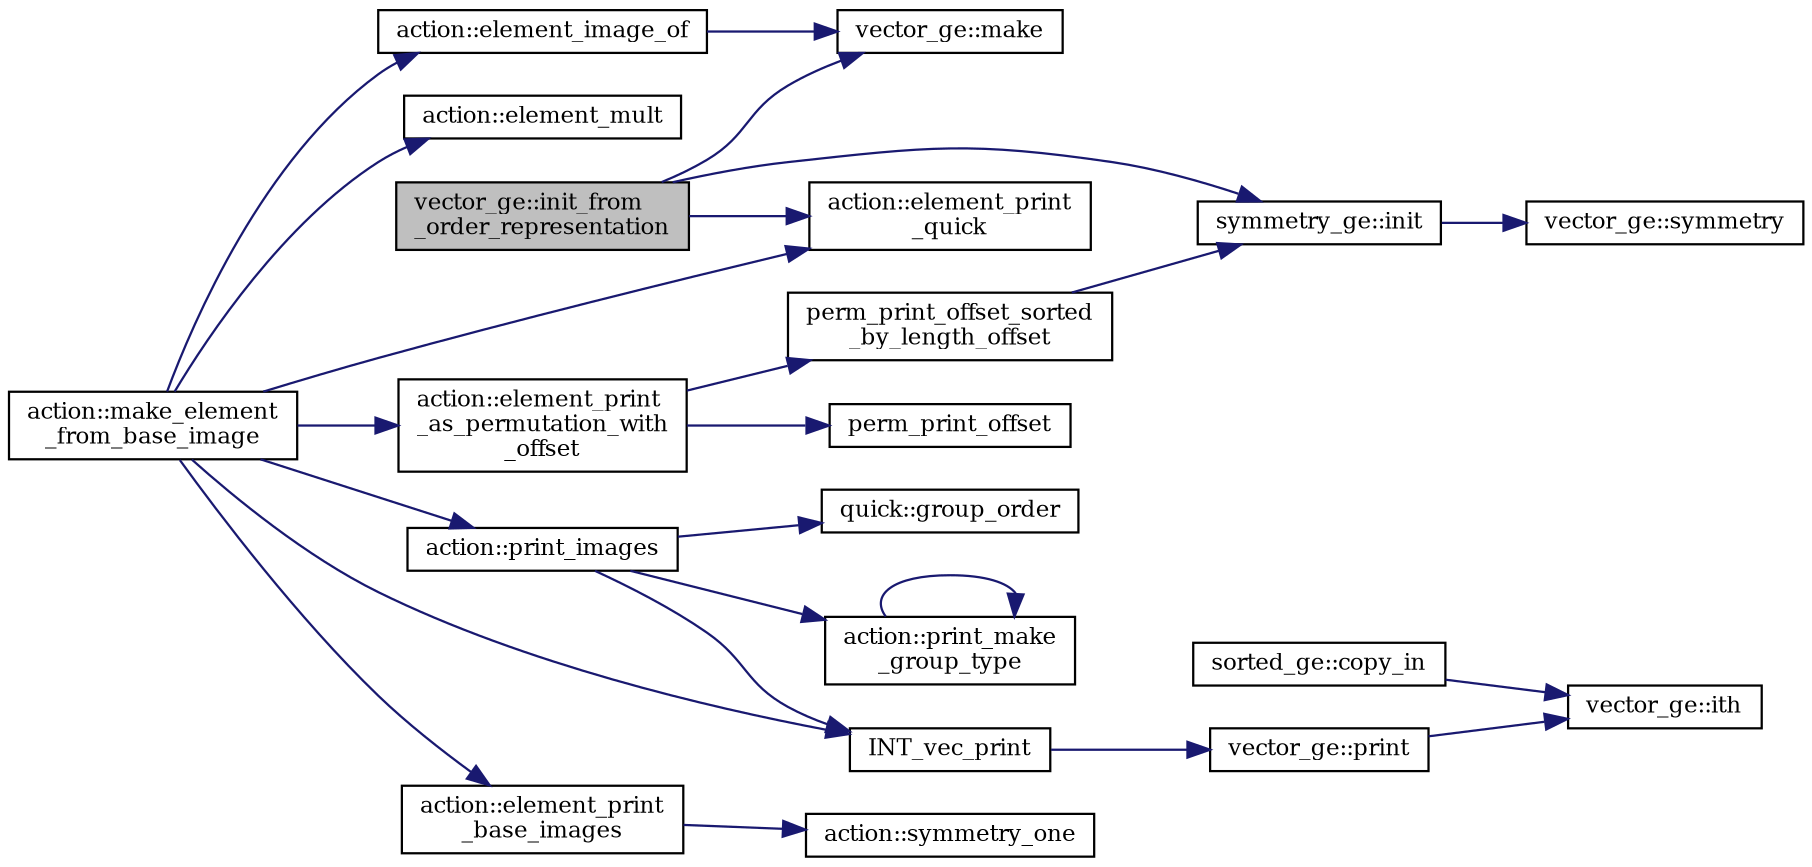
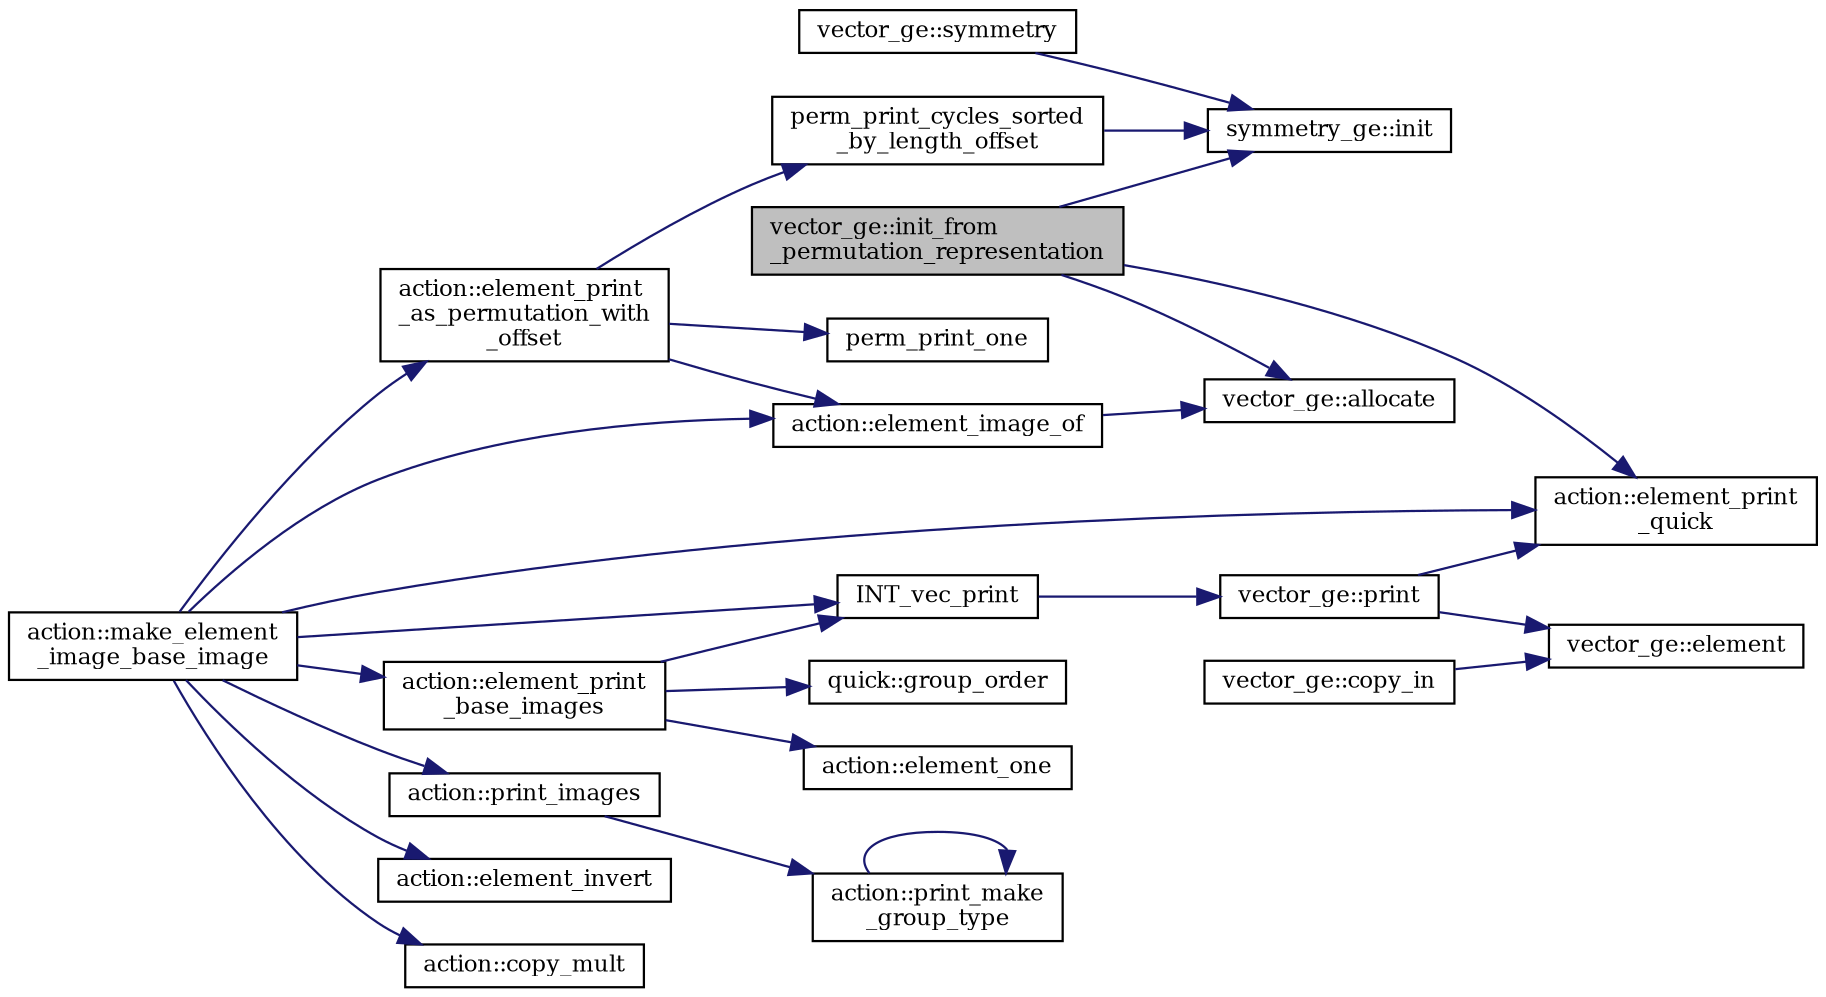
(950, 32) -> (1329, 401)
(543, 117) -> (525, 966)
(543, 216) -> (938, 241)
(1472, 223) -> (1133, 77)
(950, 326) -> (938, 131)
none -> (742, 380)
(153, 426) -> (153, 646)
(950, 426) -> (938, 340)
(738, 531) -> (726, 689)
none -> (1467, 563)
(717, 641) -> (740, 642)
(1319, 664) -> (1329, 682)
(1665, 707) -> (1676, 646)
(950, 835) -> (938, 768)
none -> (525, 880)
